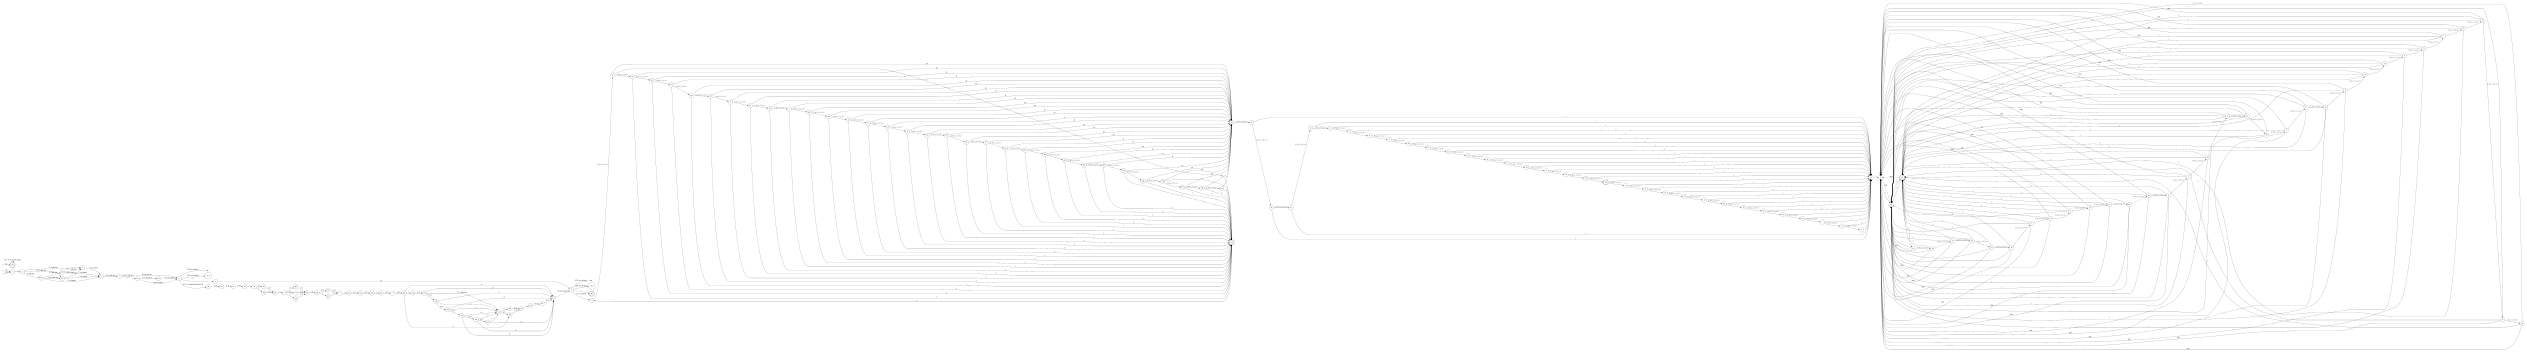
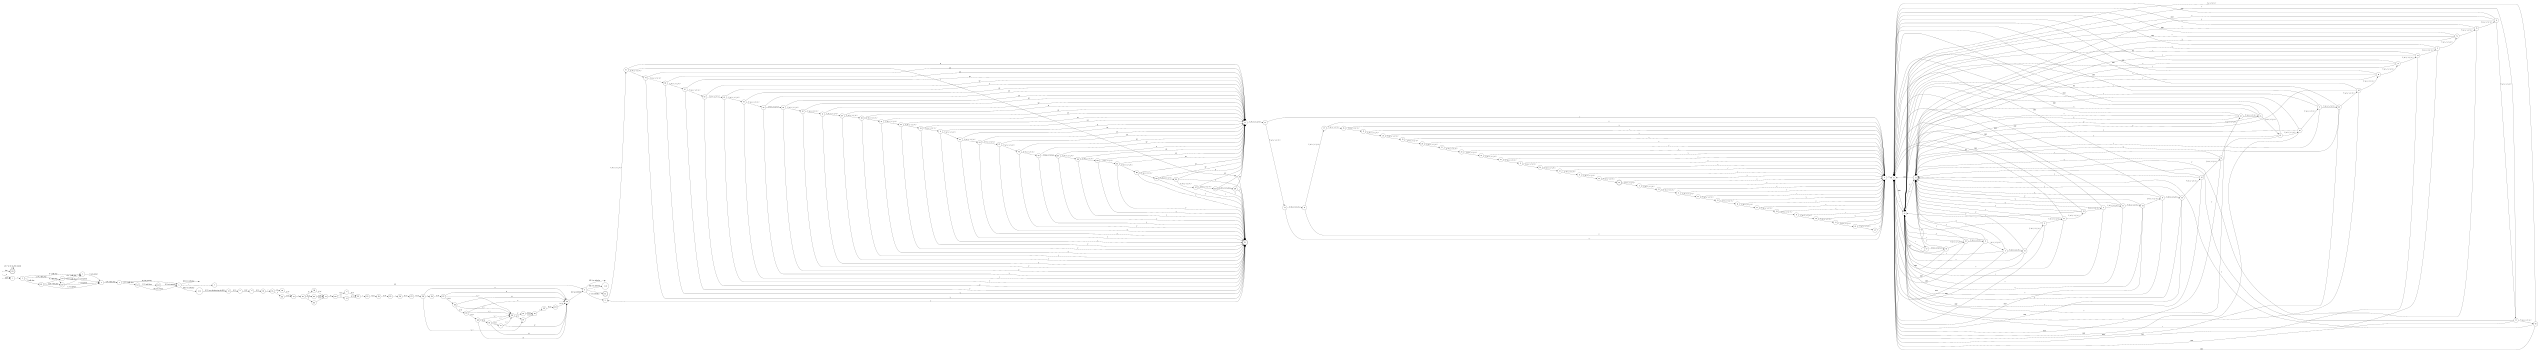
(191, 288) -> (214, 291)
(462, 292) -> (478, 296)
